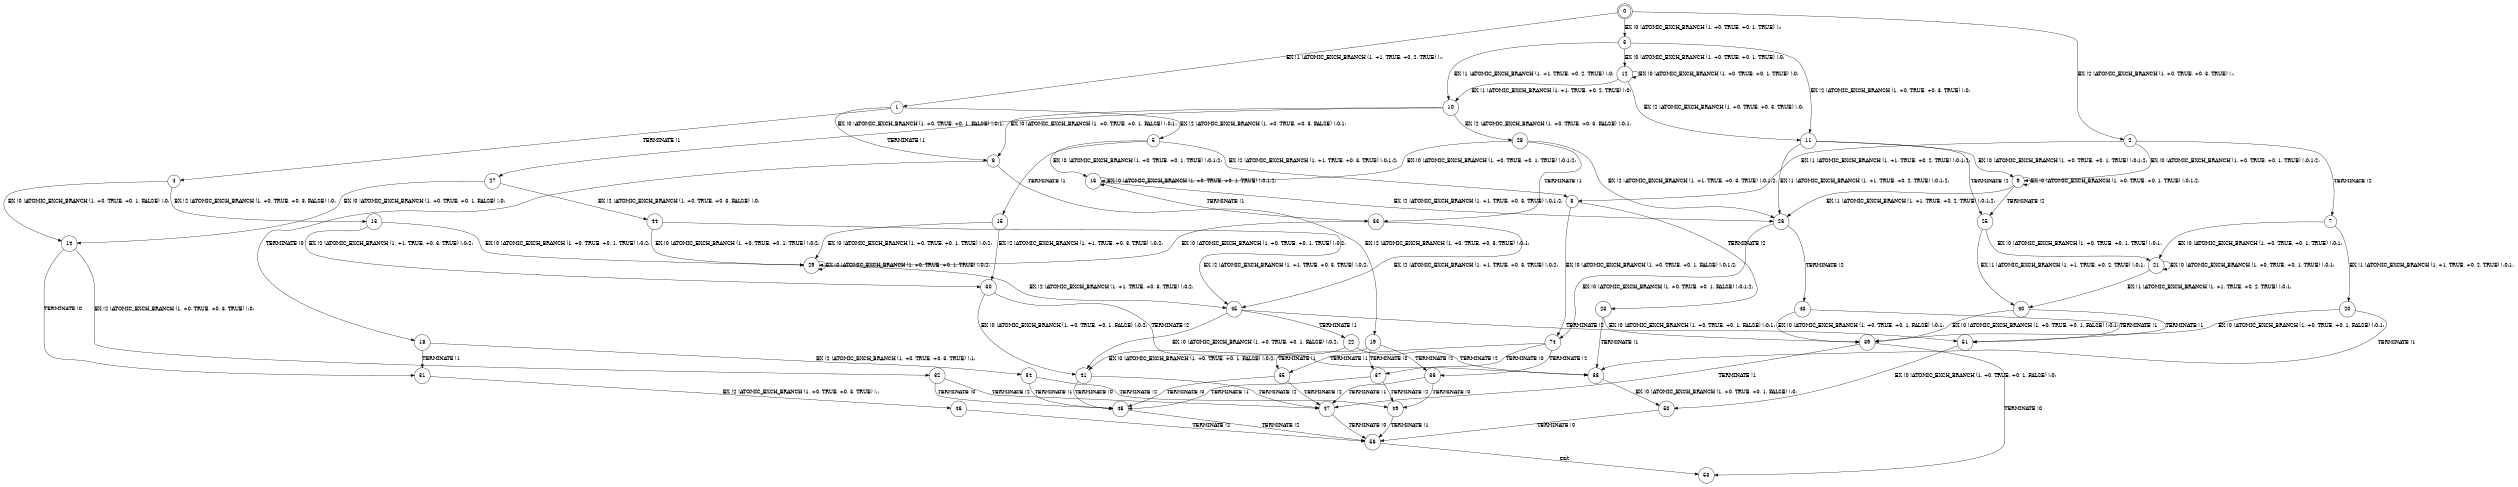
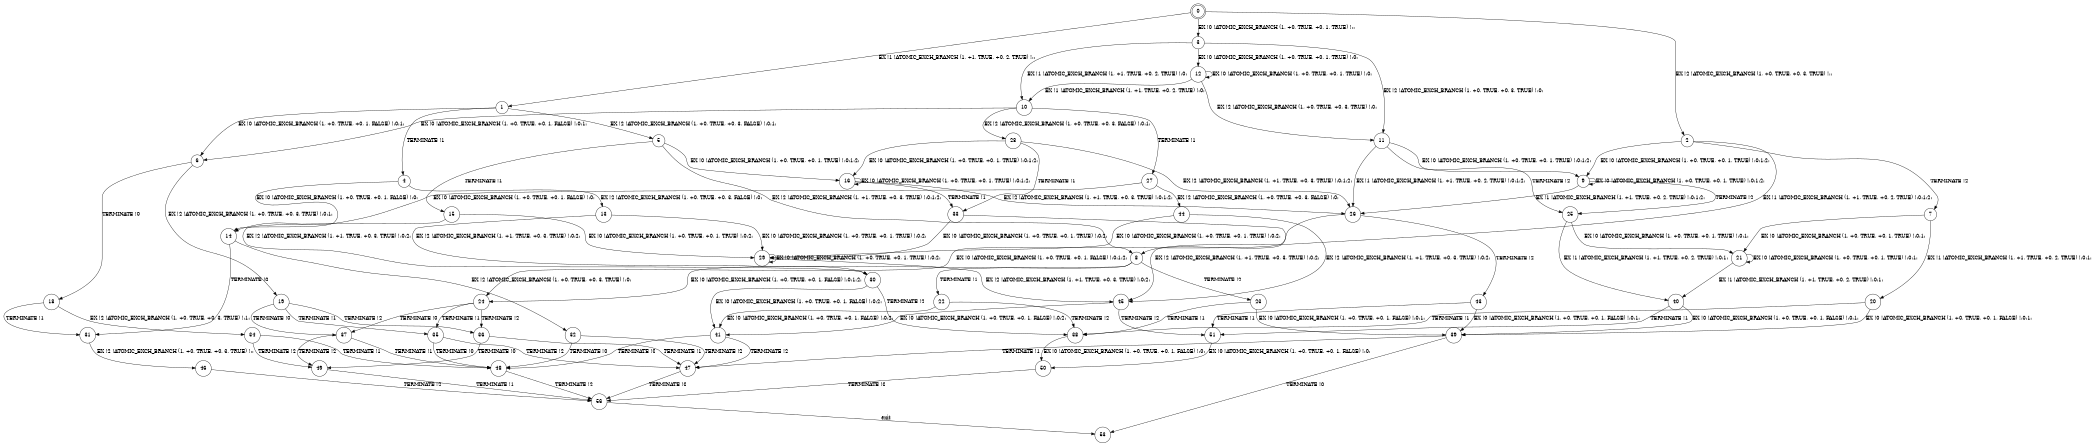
(1293, 320) -> (1026, 268)
(1553, 342) -> (481, 302)
